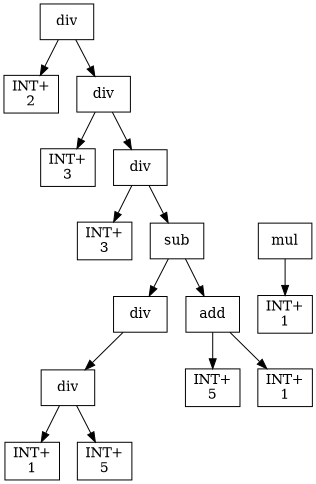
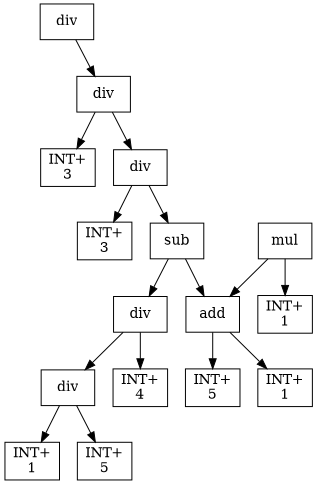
(31, 94) -> none
none -> (253, 274)
none -> (140, 388)
